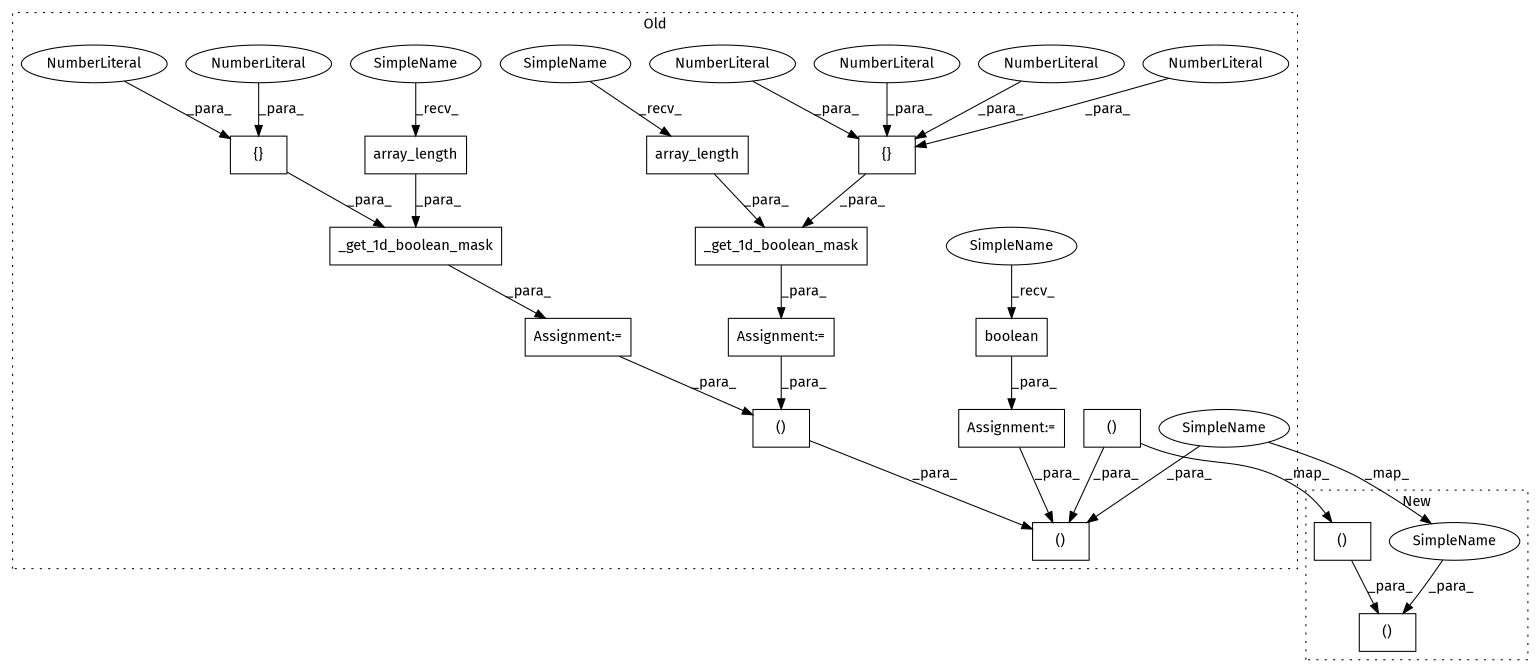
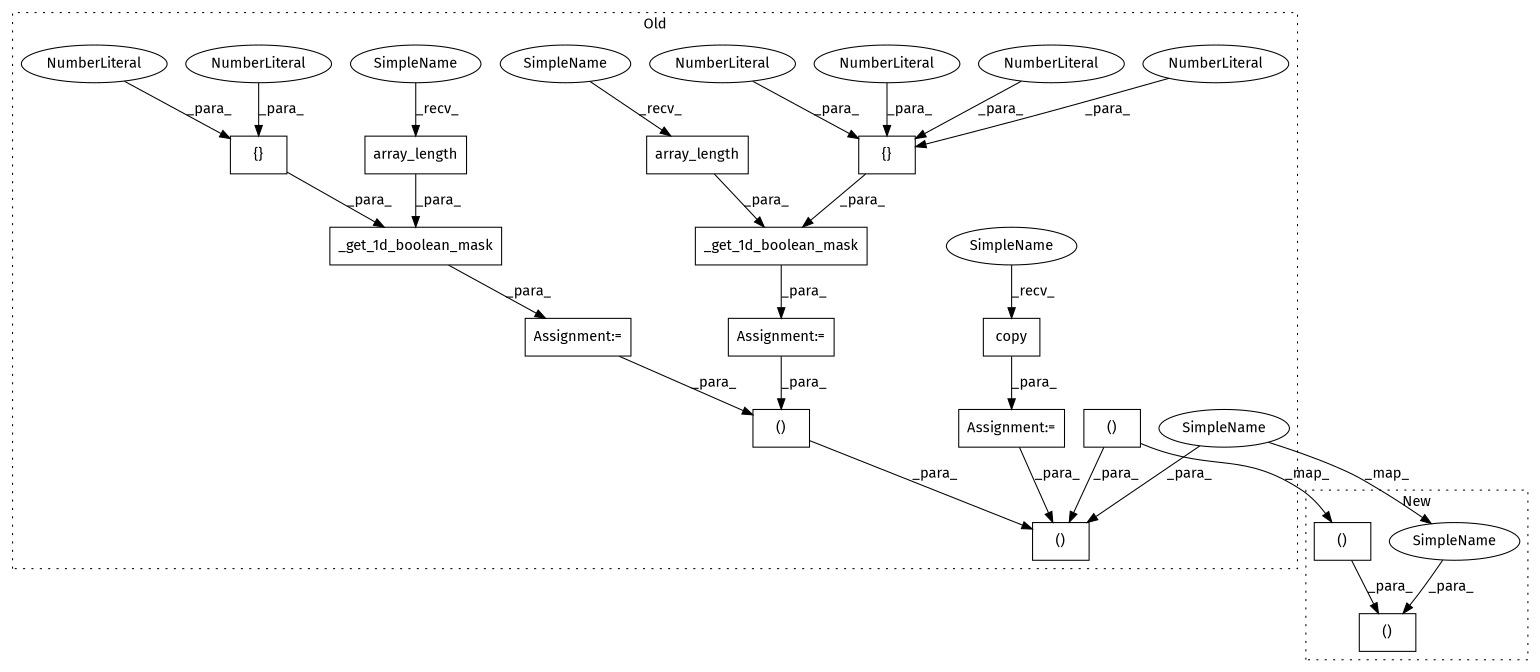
(1012, 337) -> (1012, 337)
